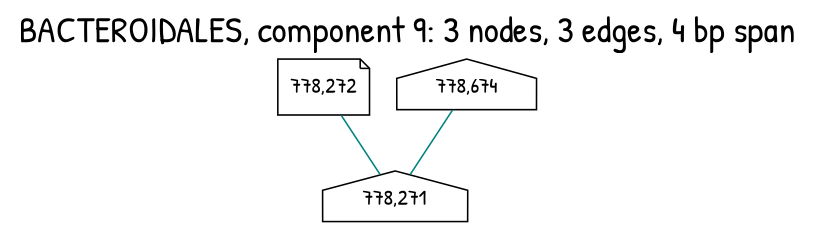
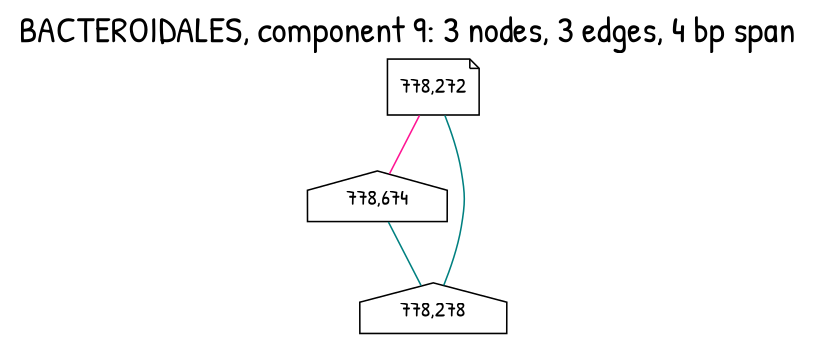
none -> (404, 145)
(395, 199) -> (433, 311)
